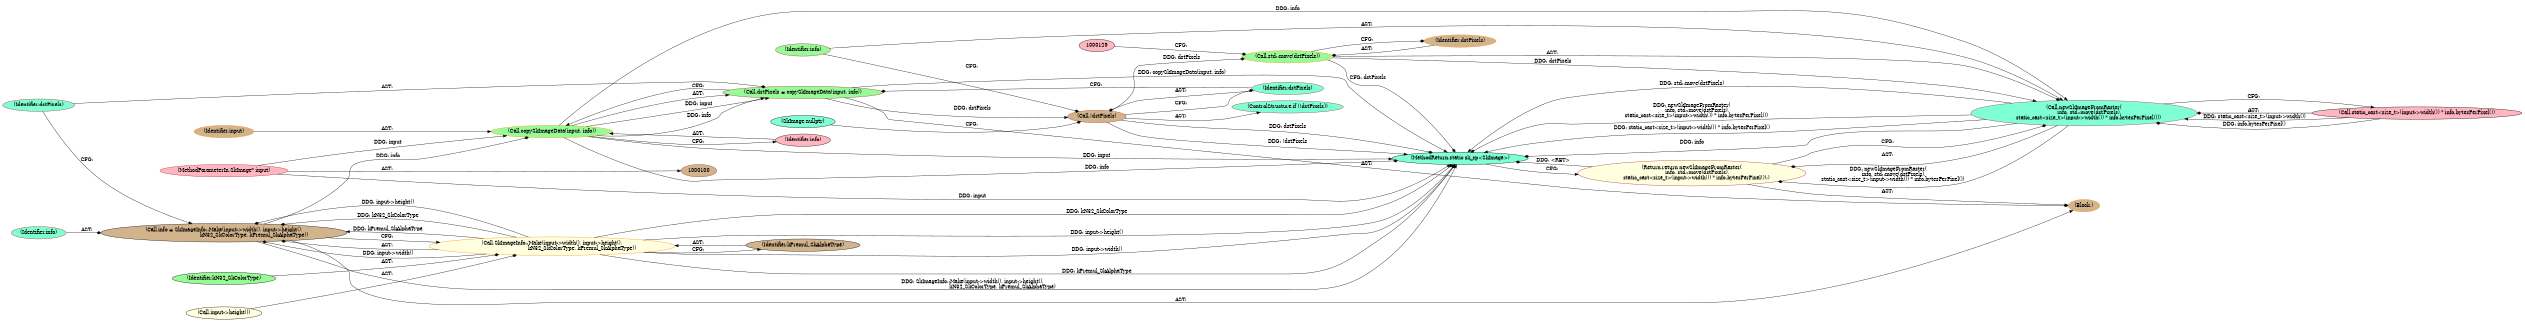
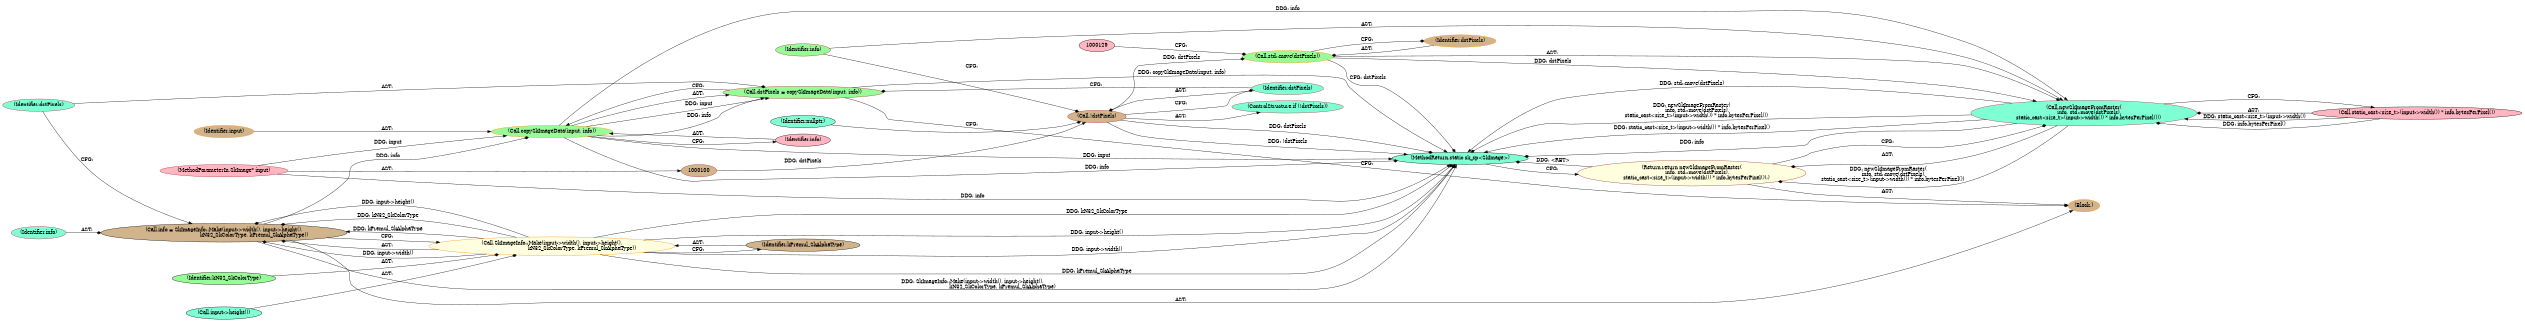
(944, 116) -> (902, 161)
(803, 122) -> (803, 122)
(1368, 164) -> (1368, 164)
(973, 196) -> (973, 196)
(224, 313) -> (224, 313)
